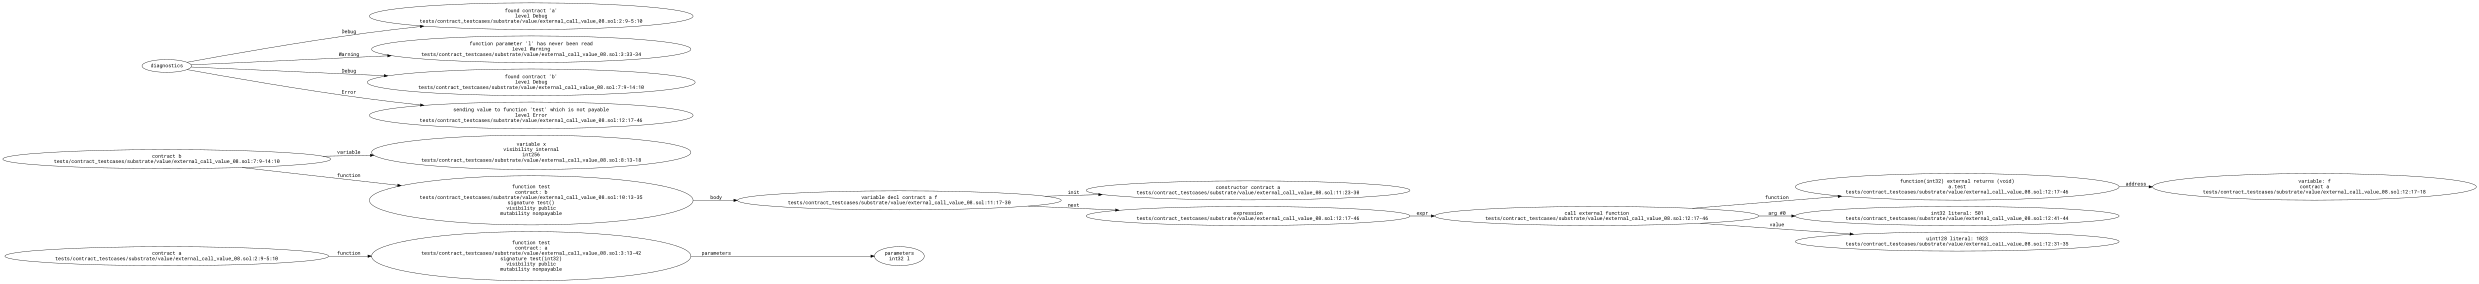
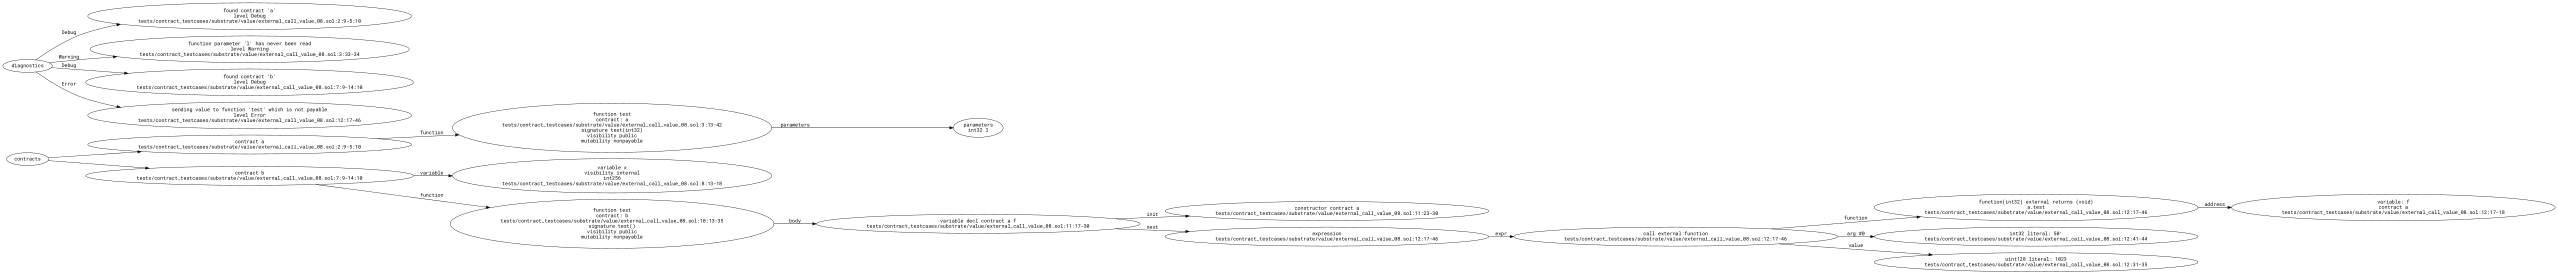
none -> (28, 159)
